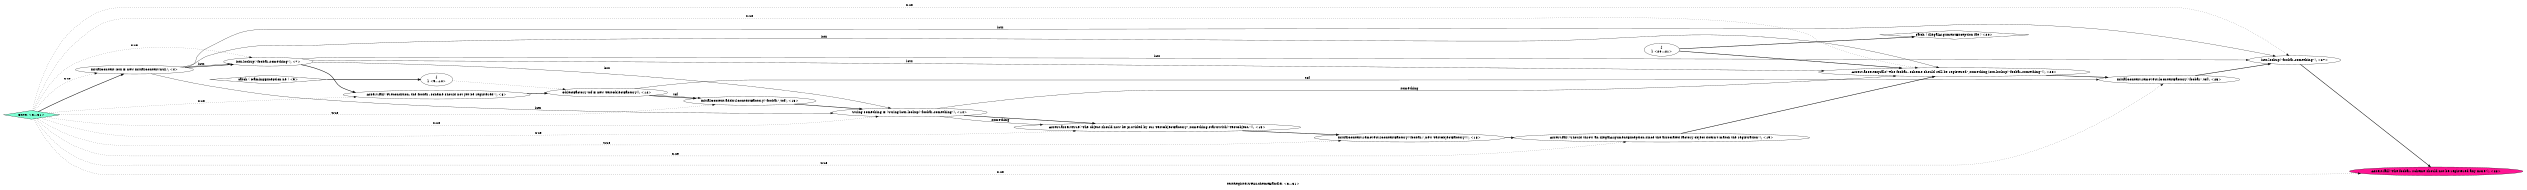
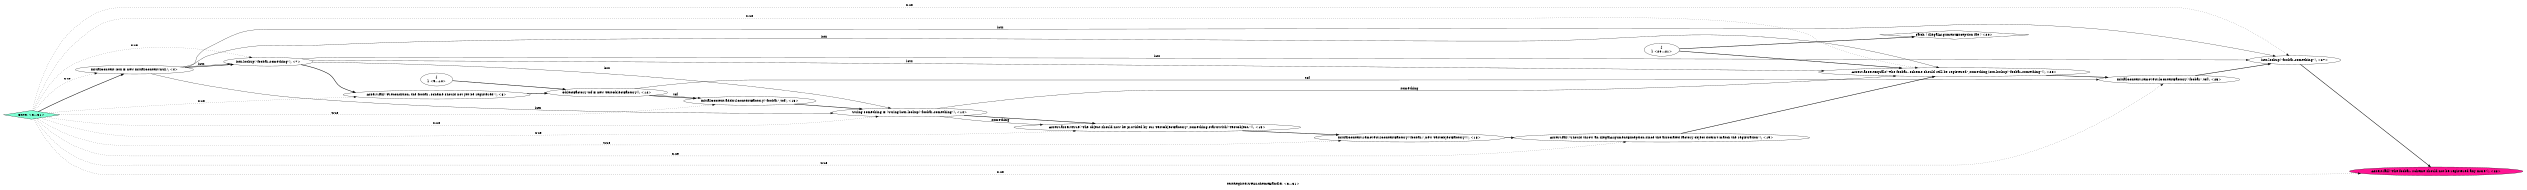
(268, 80) -> none
(508, 85) -> (508, 85)
